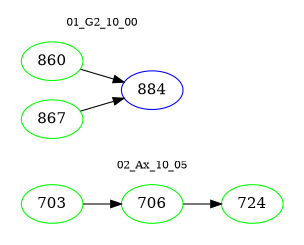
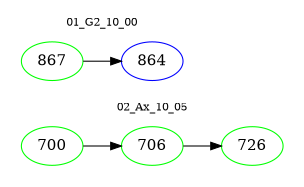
(52, 61) -> none
(152, 90) -> (152, 61)
(52, 204) -> (52, 146)
(252, 204) -> (252, 146)
